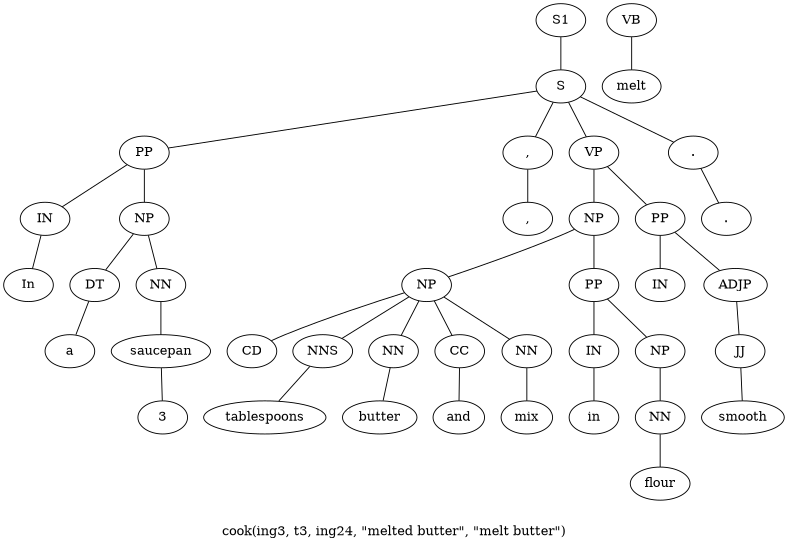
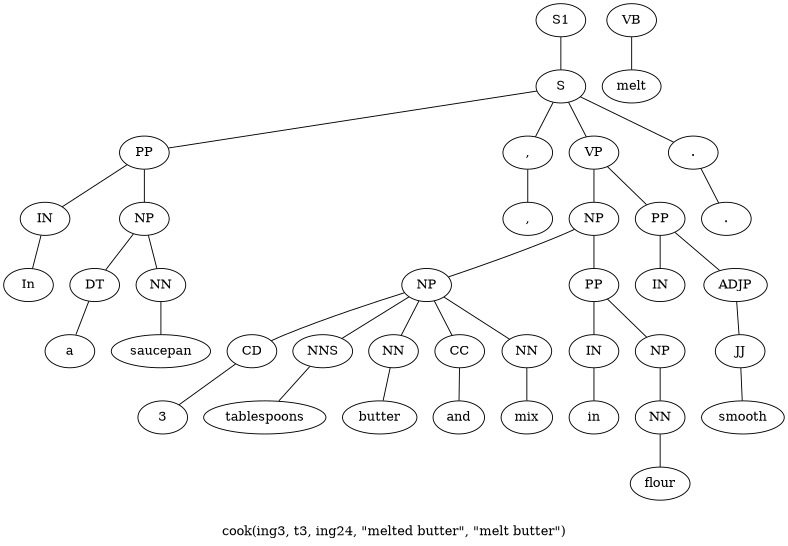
(162, 384) -> (207, 384)
